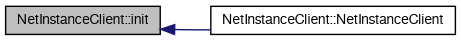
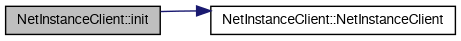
(193, 30) -> (178, 11)
